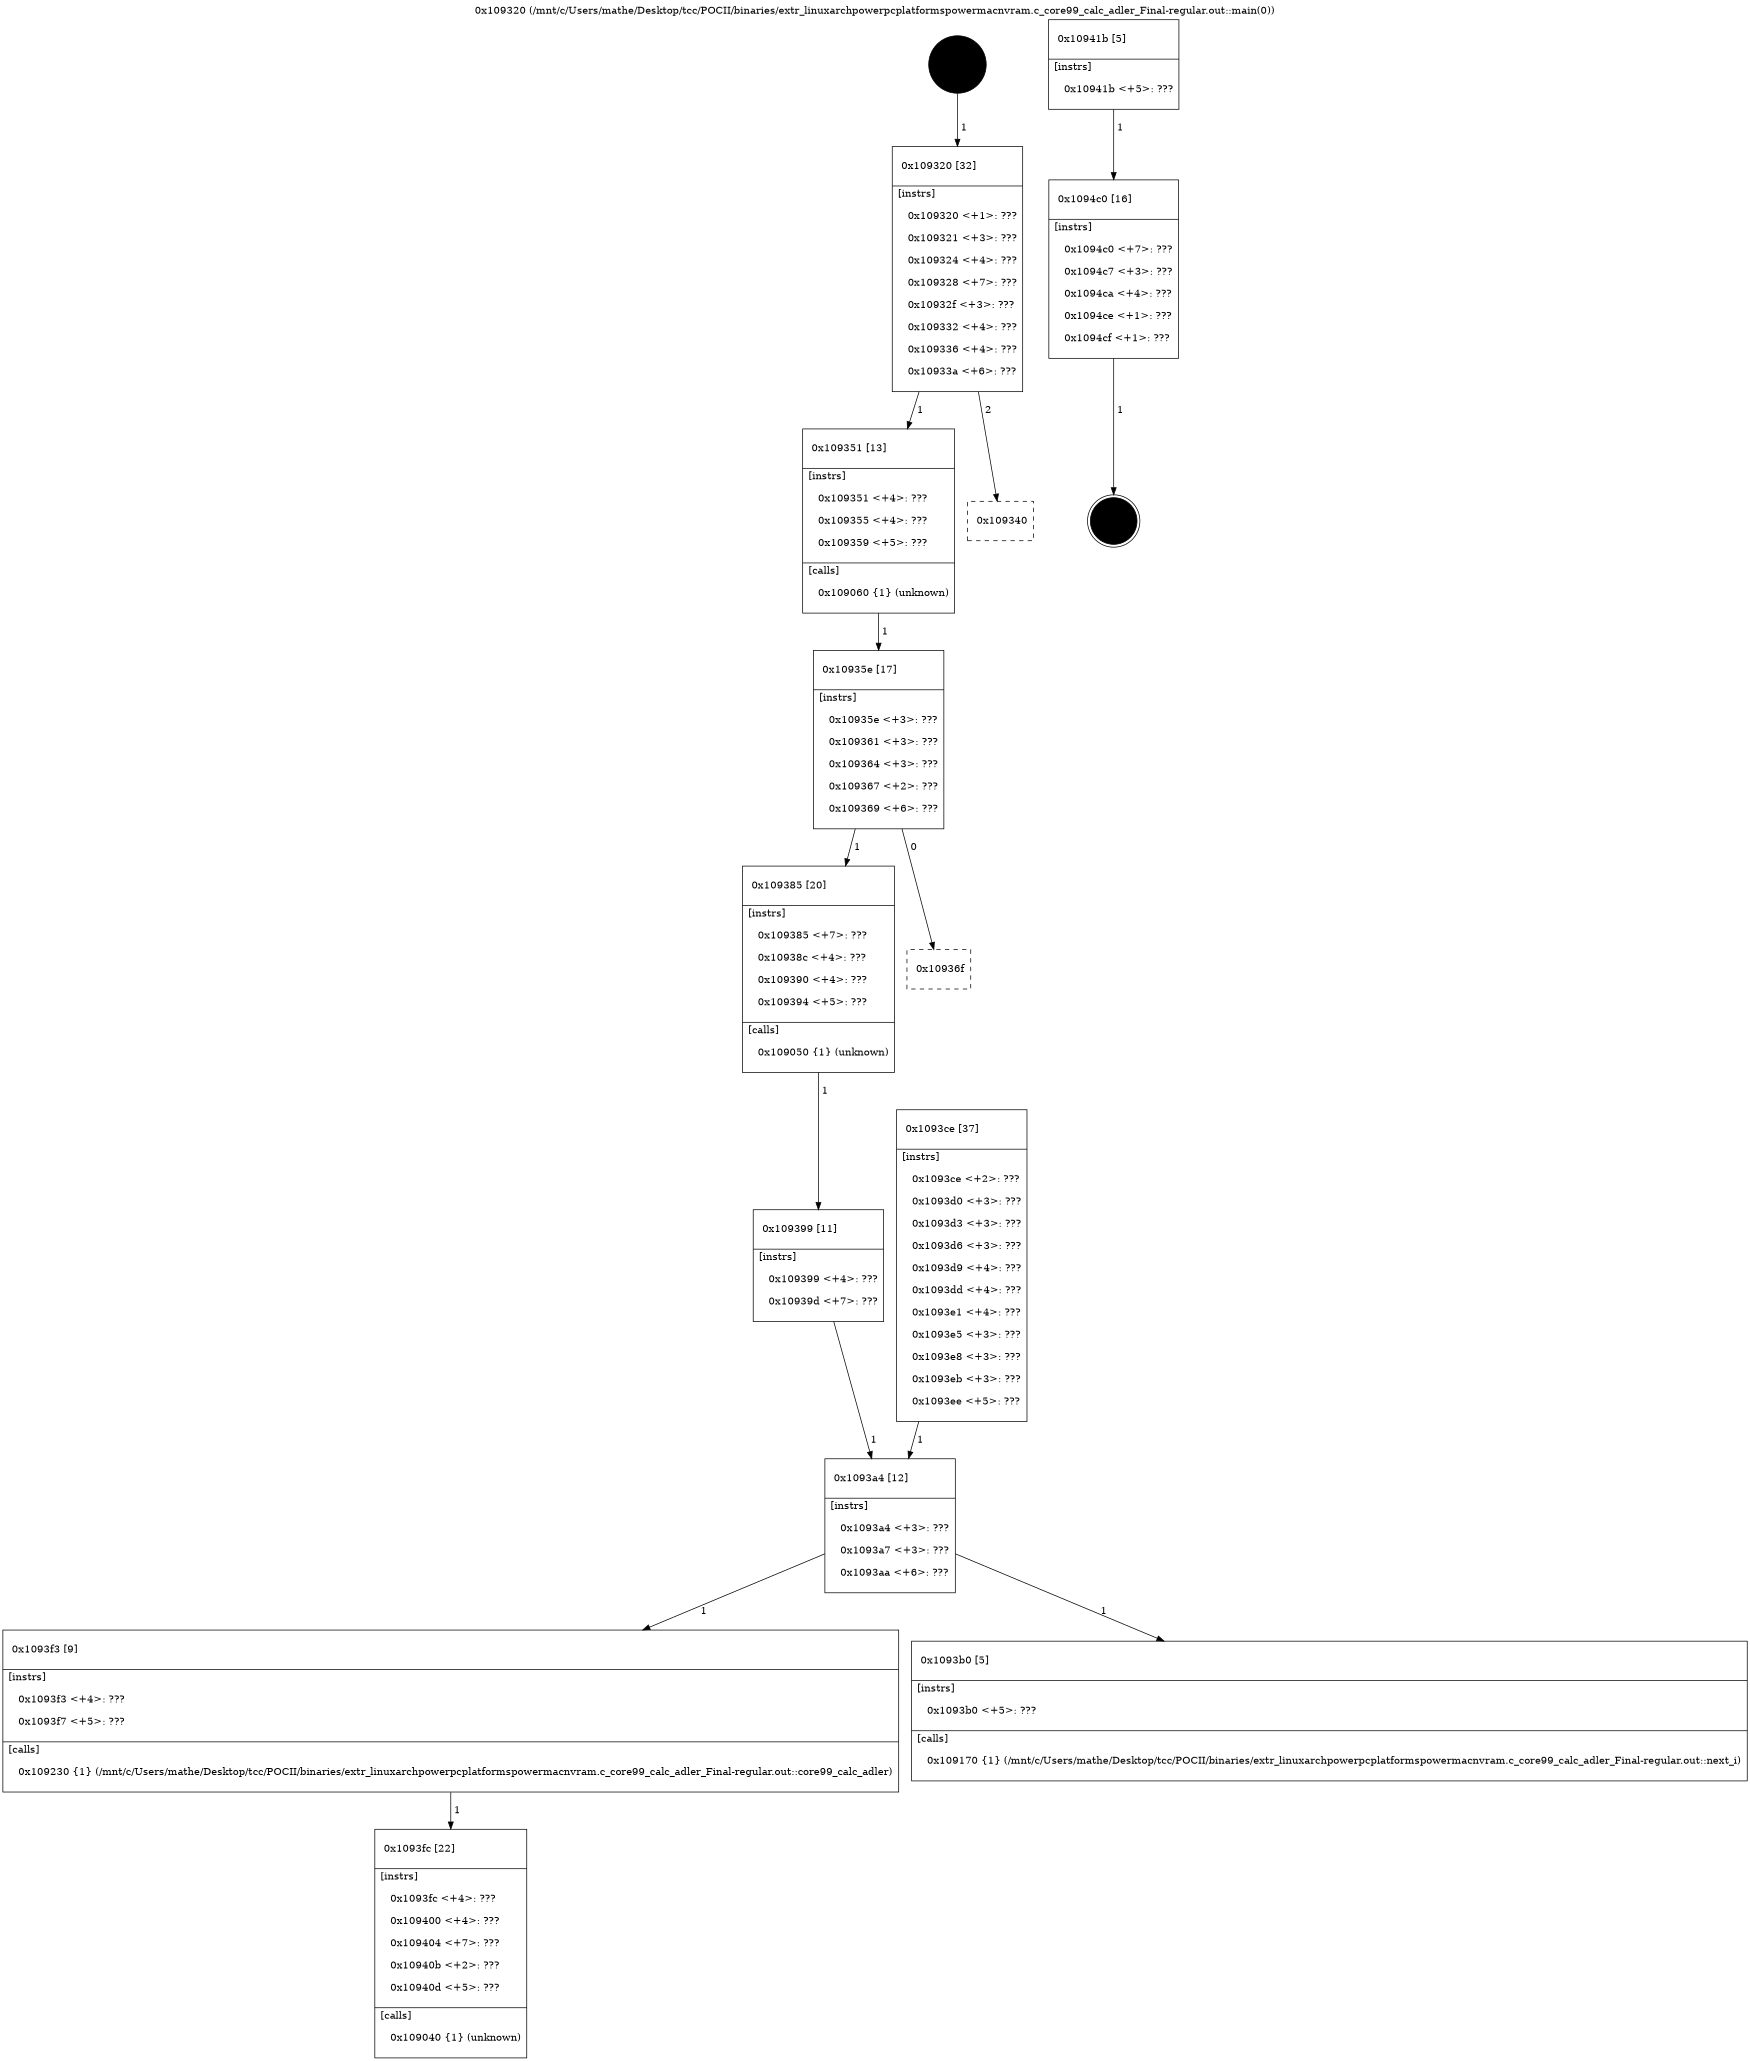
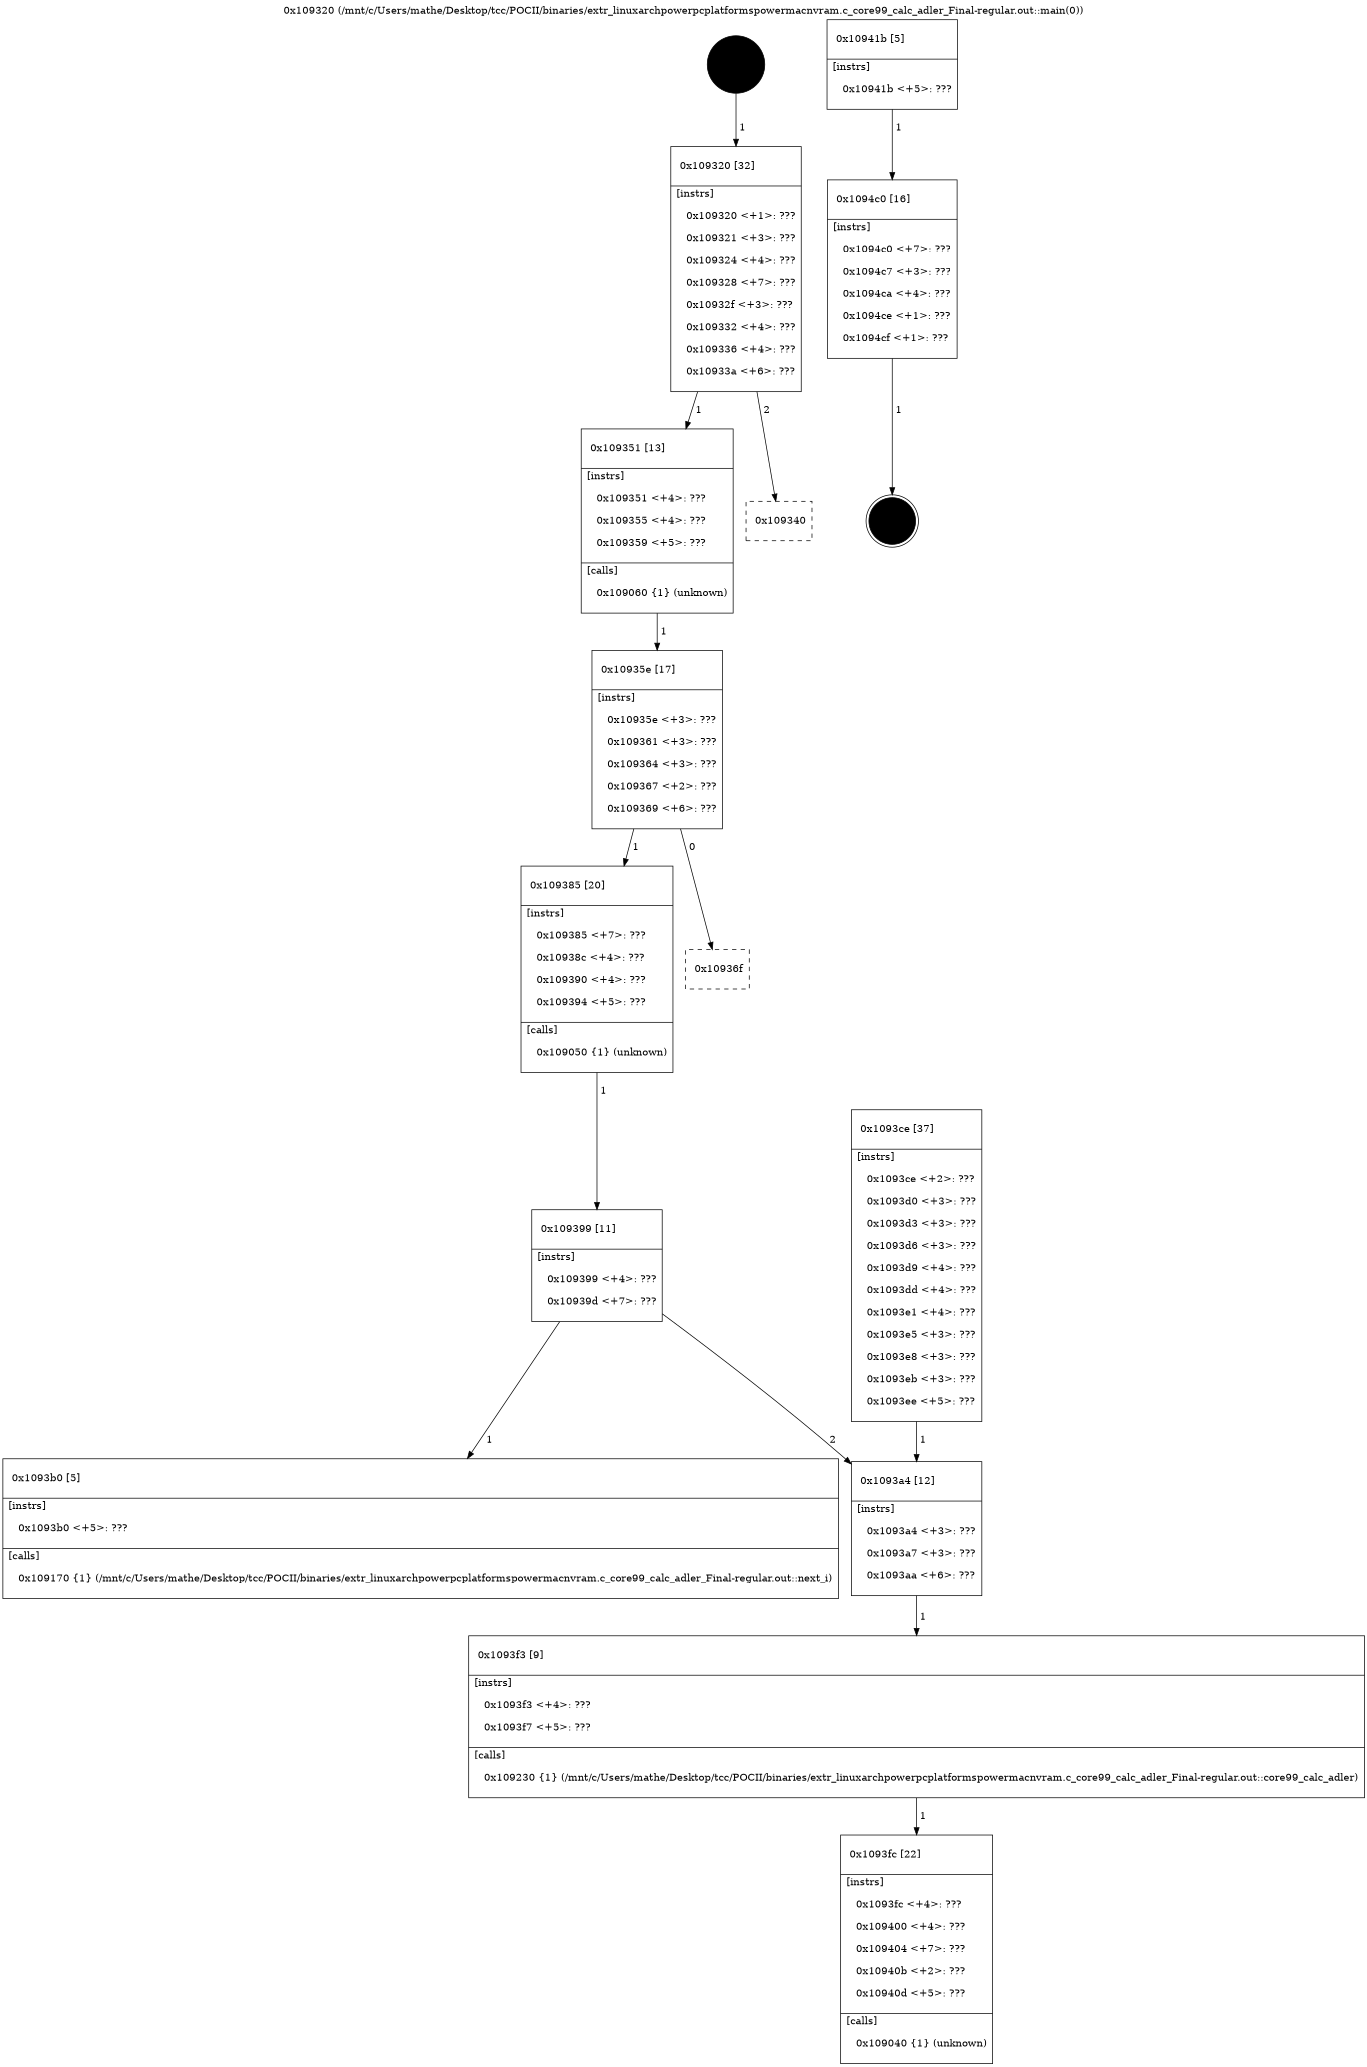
(872, 1440) -> (831, 1440)
(1056, 1596) -> (516, 1387)
